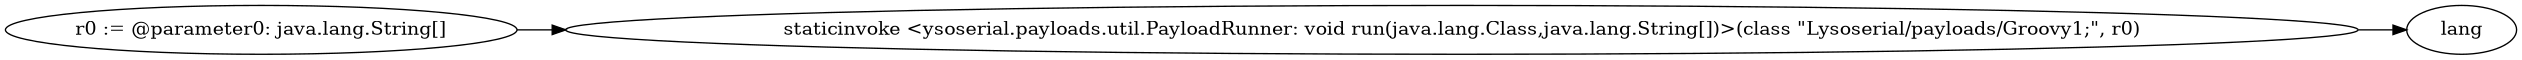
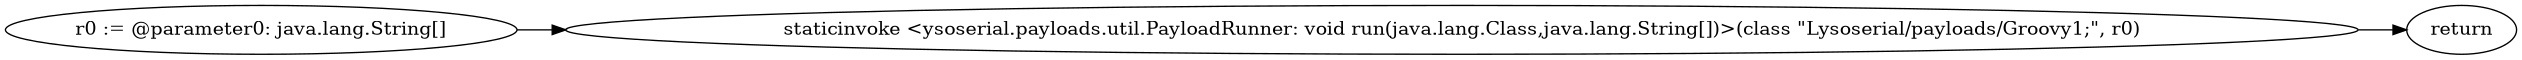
(2462, 30) -> (2462, 30)
